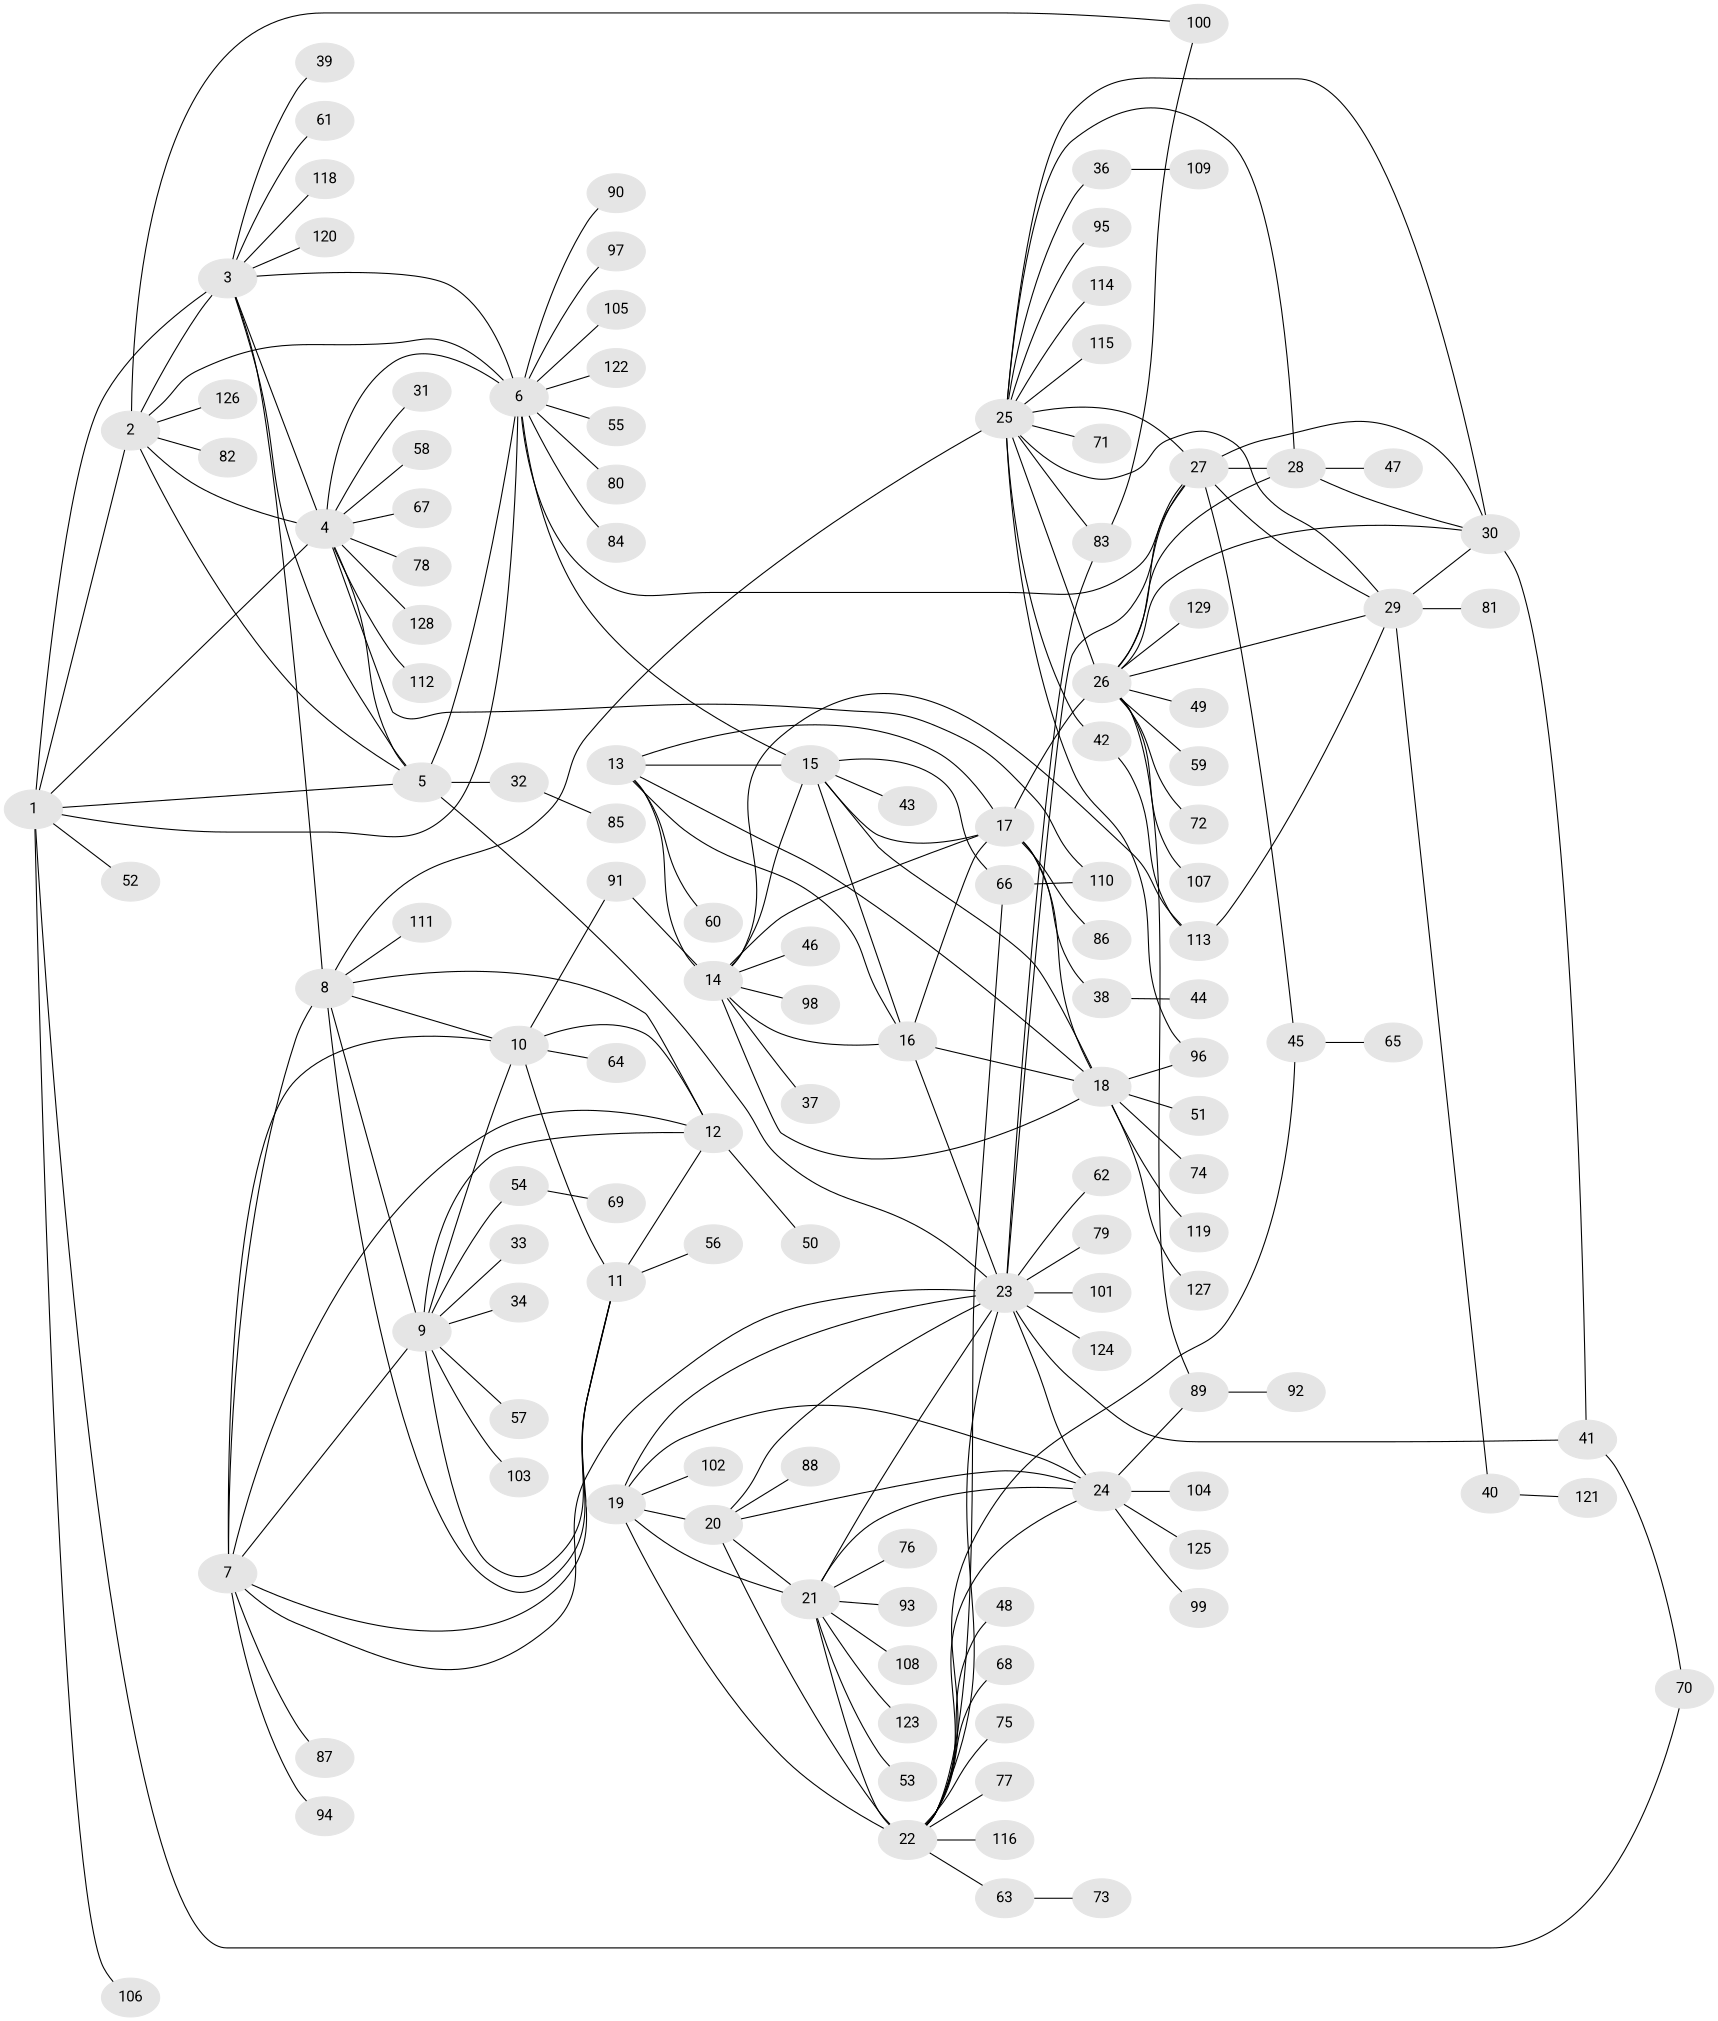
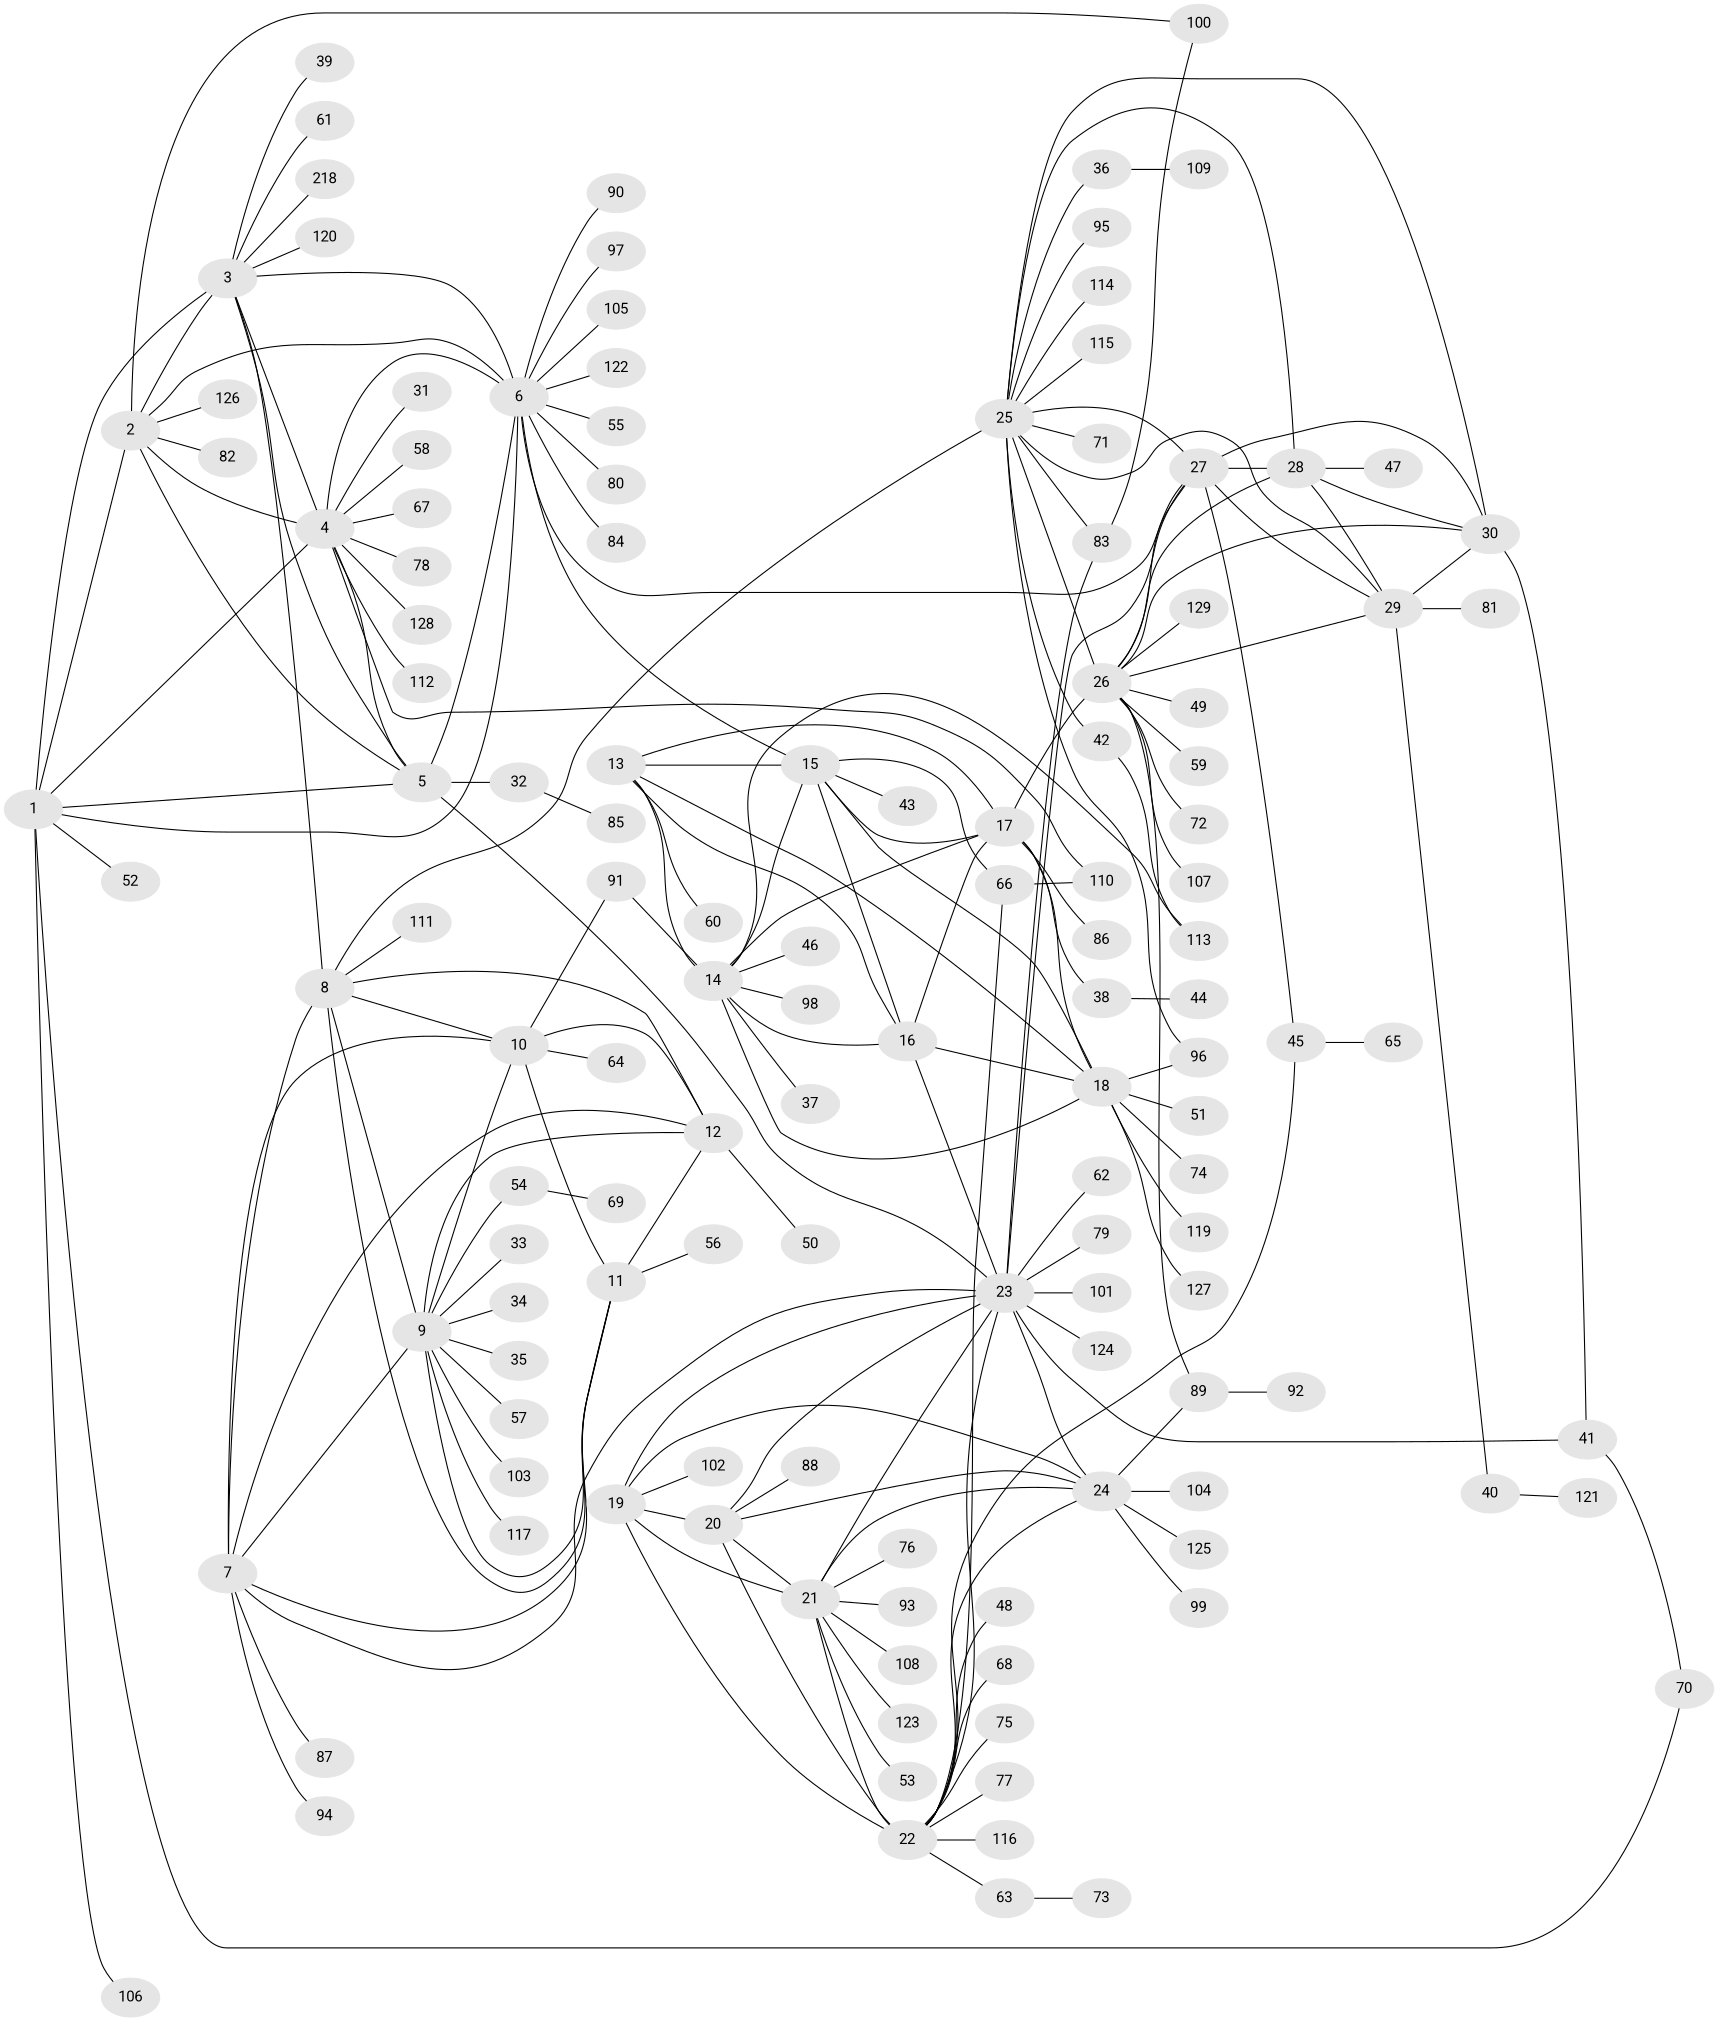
(325, 179) -> (325, 179)
(1309, 781) -> (1348, 537)
none -> (519, 1361)
none -> (519, 1536)
